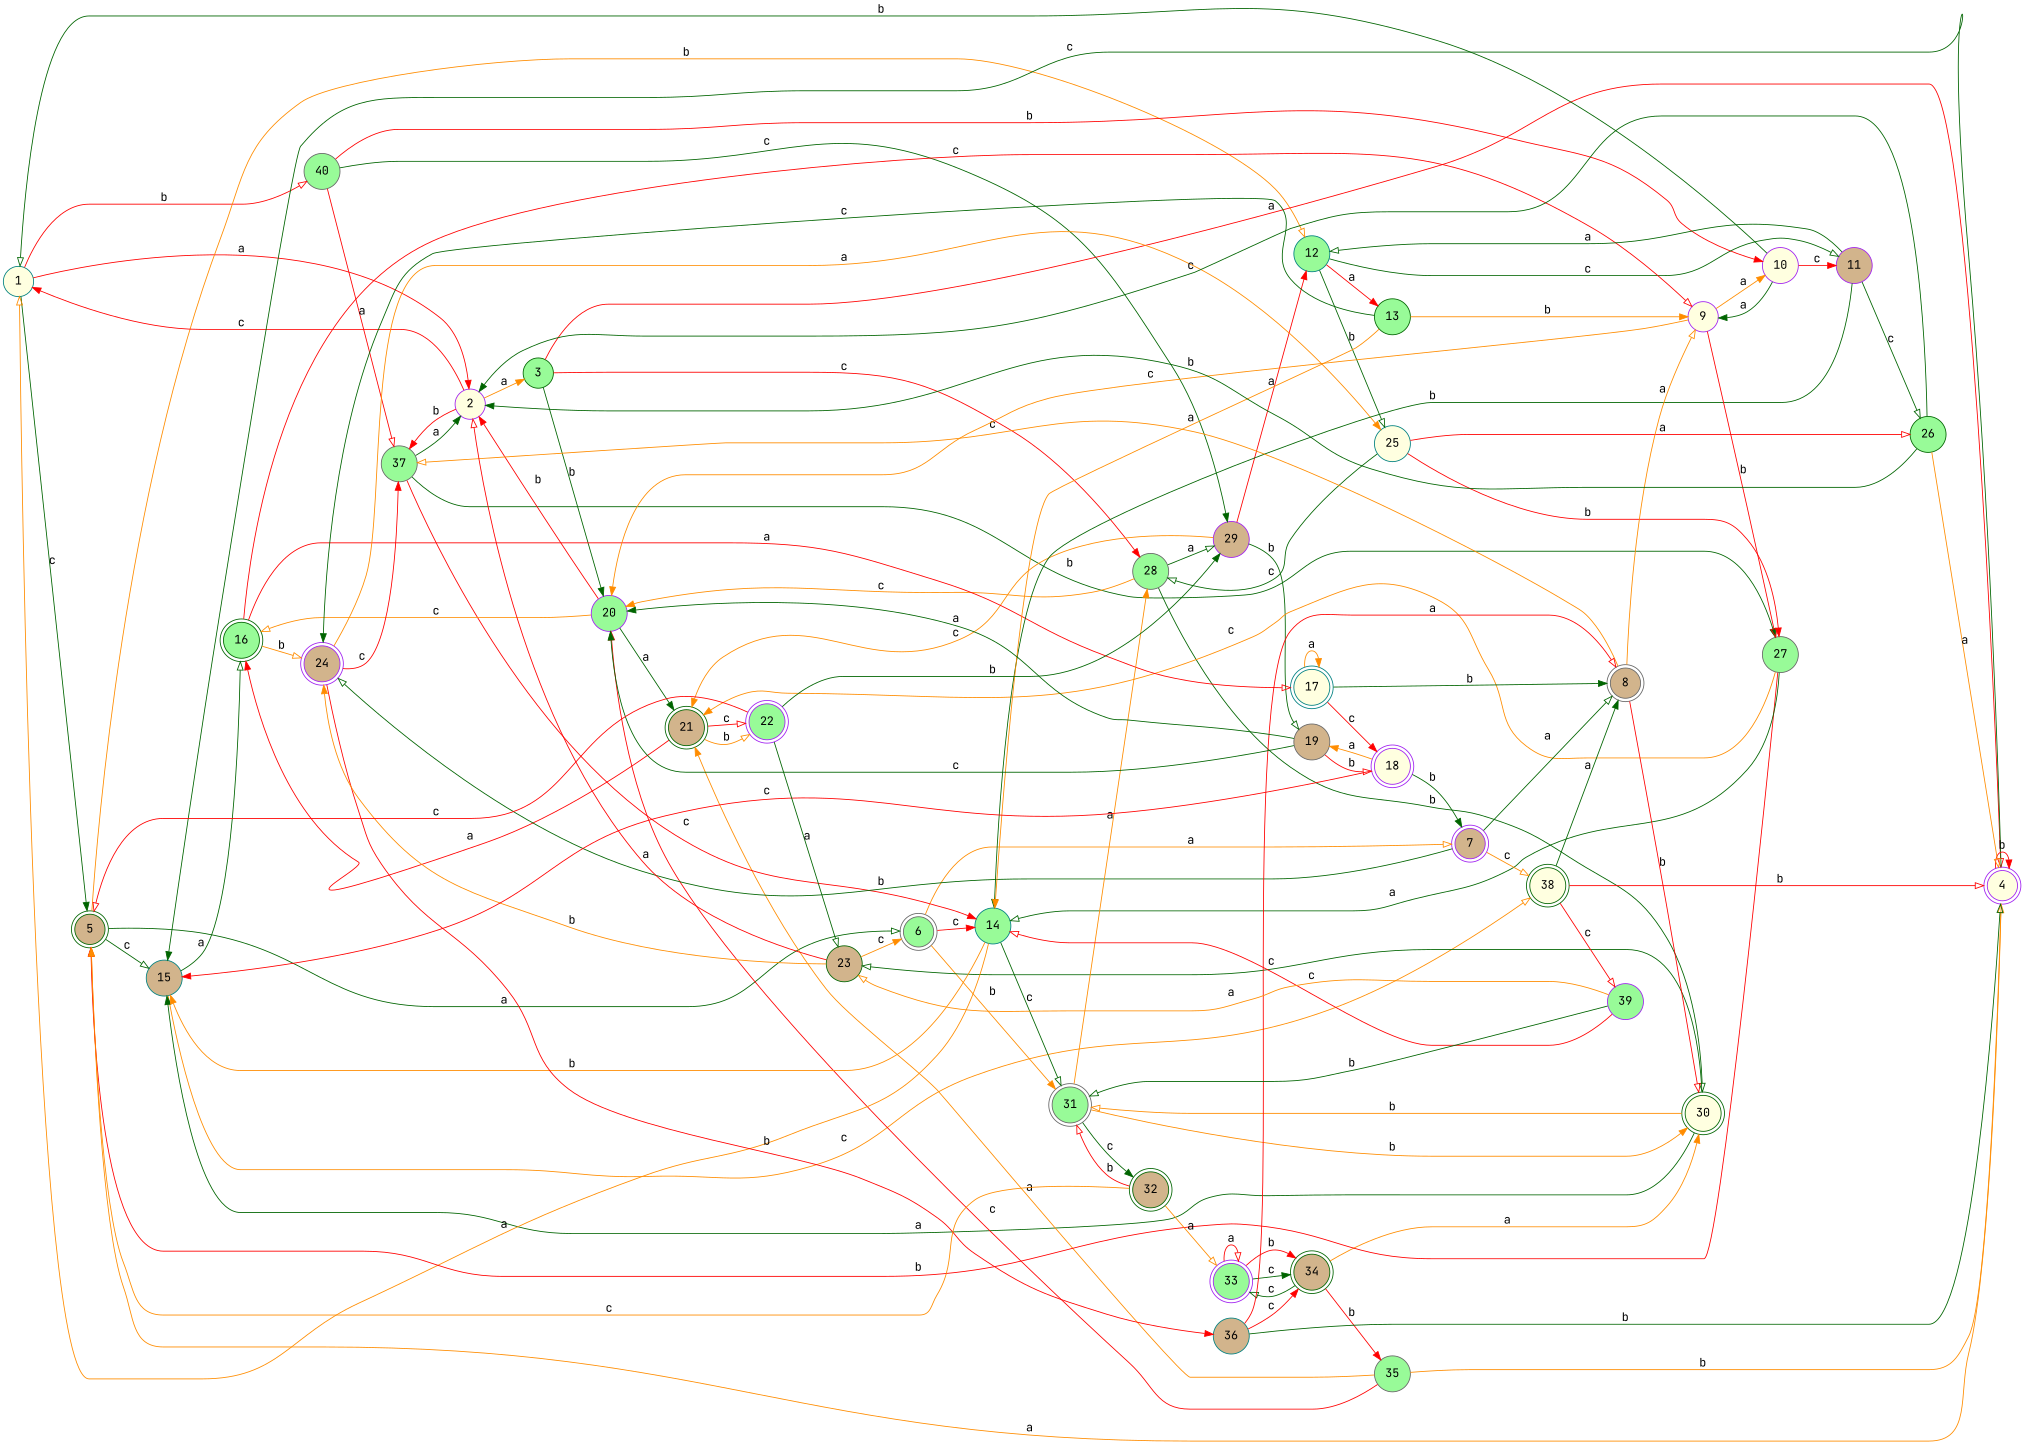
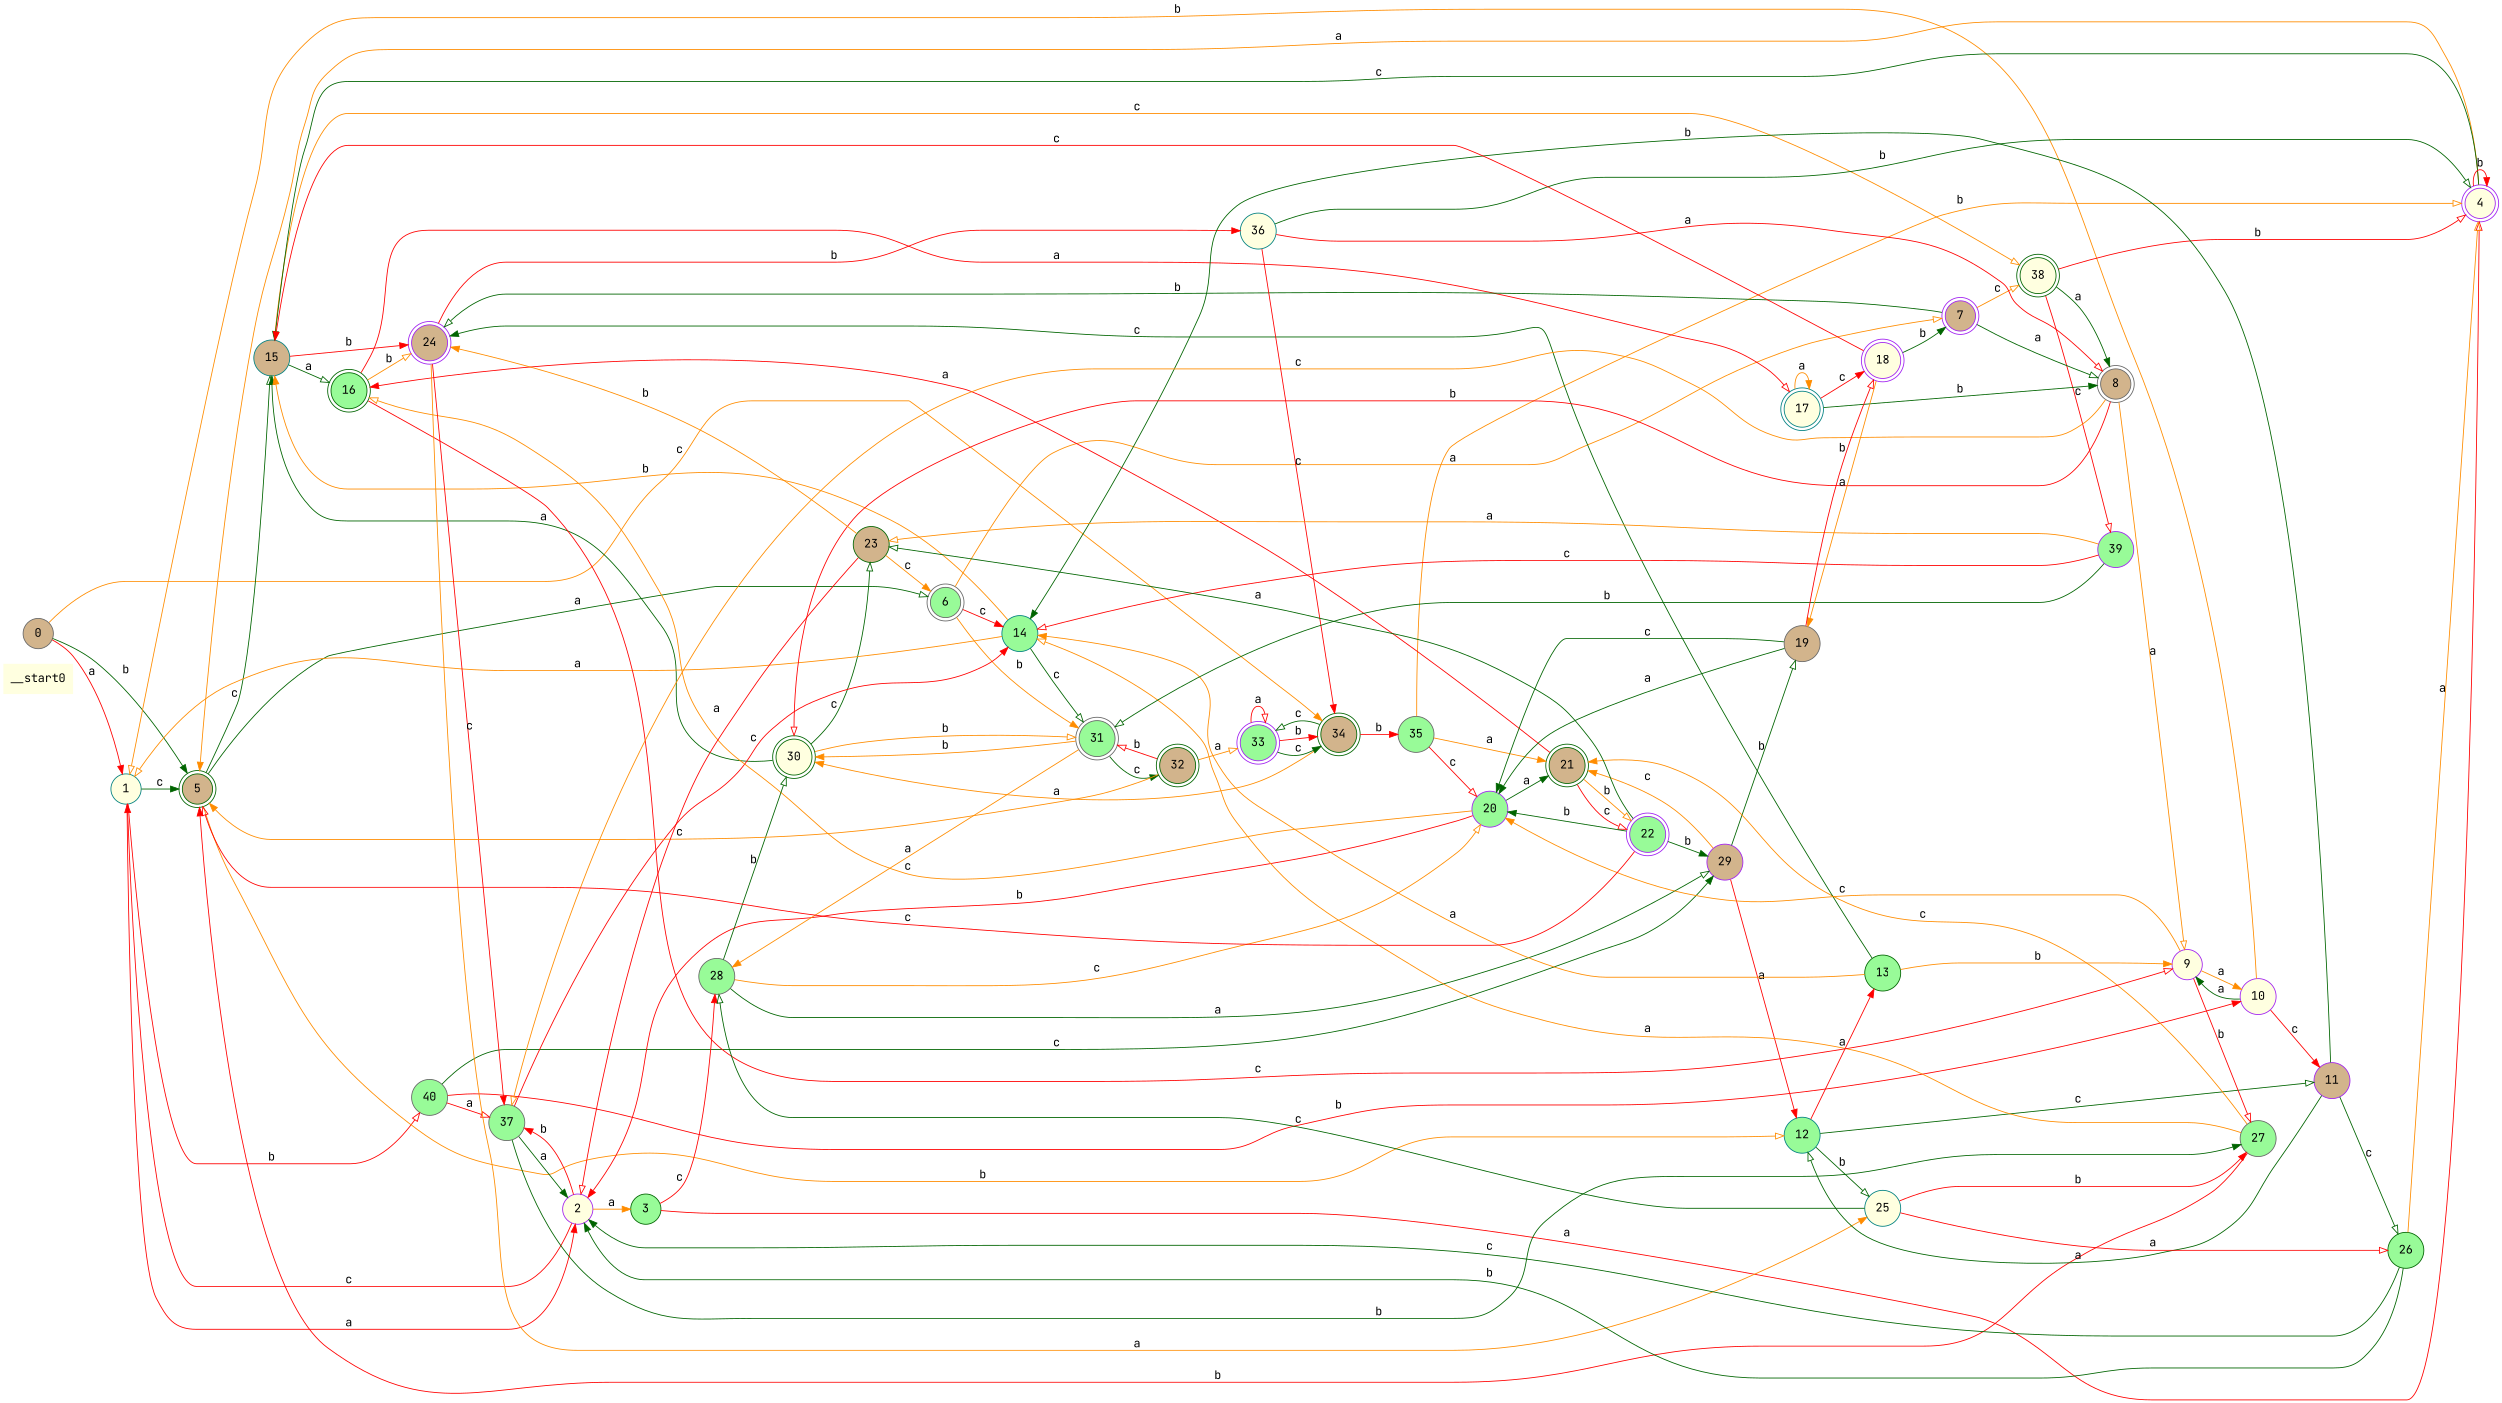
(832, 16) -> (1261, 14)
none -> (345, 351)
(572, 488) -> (1571, 822)
(885, 592) -> (1122, 974)
none -> (38, 634)
none -> (38, 679)
(1448, 891) -> (1576, 1027)
(1231, 1336) -> (1258, 231)
